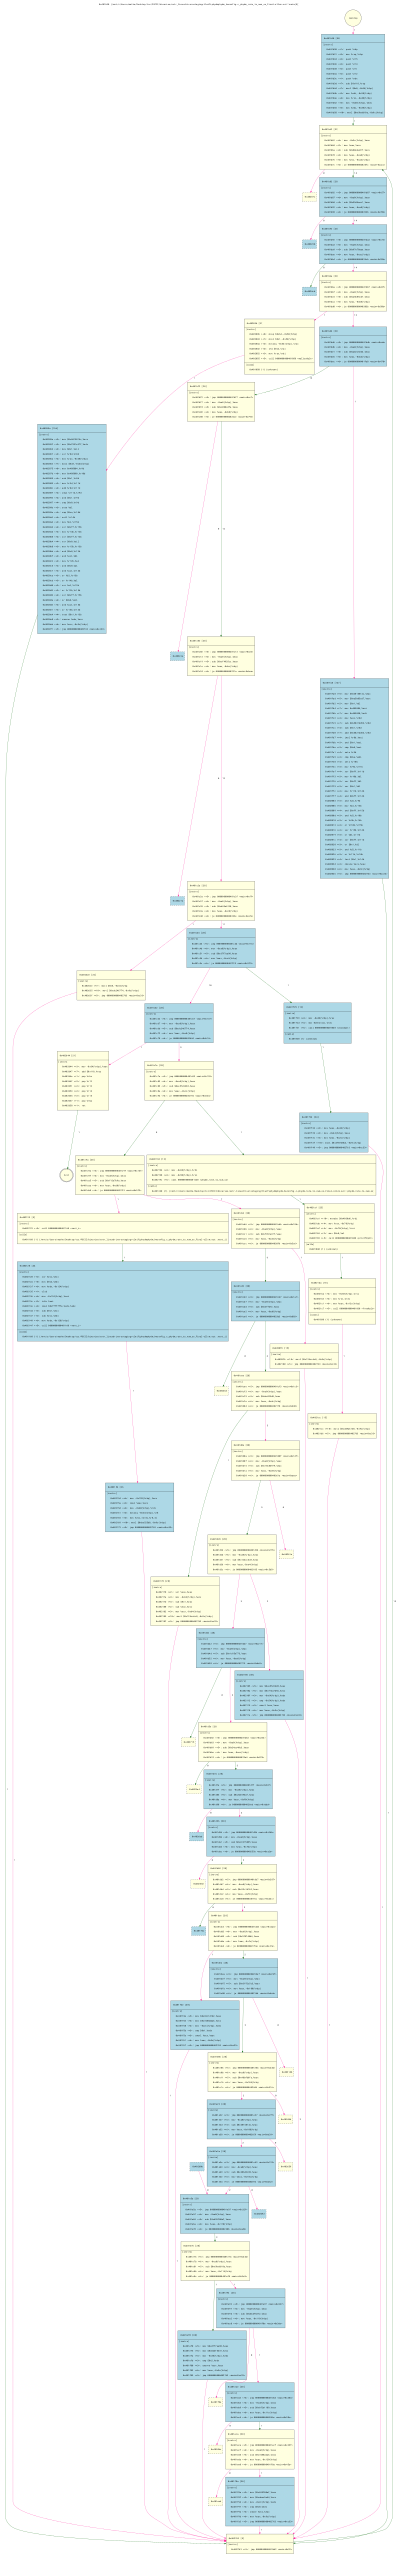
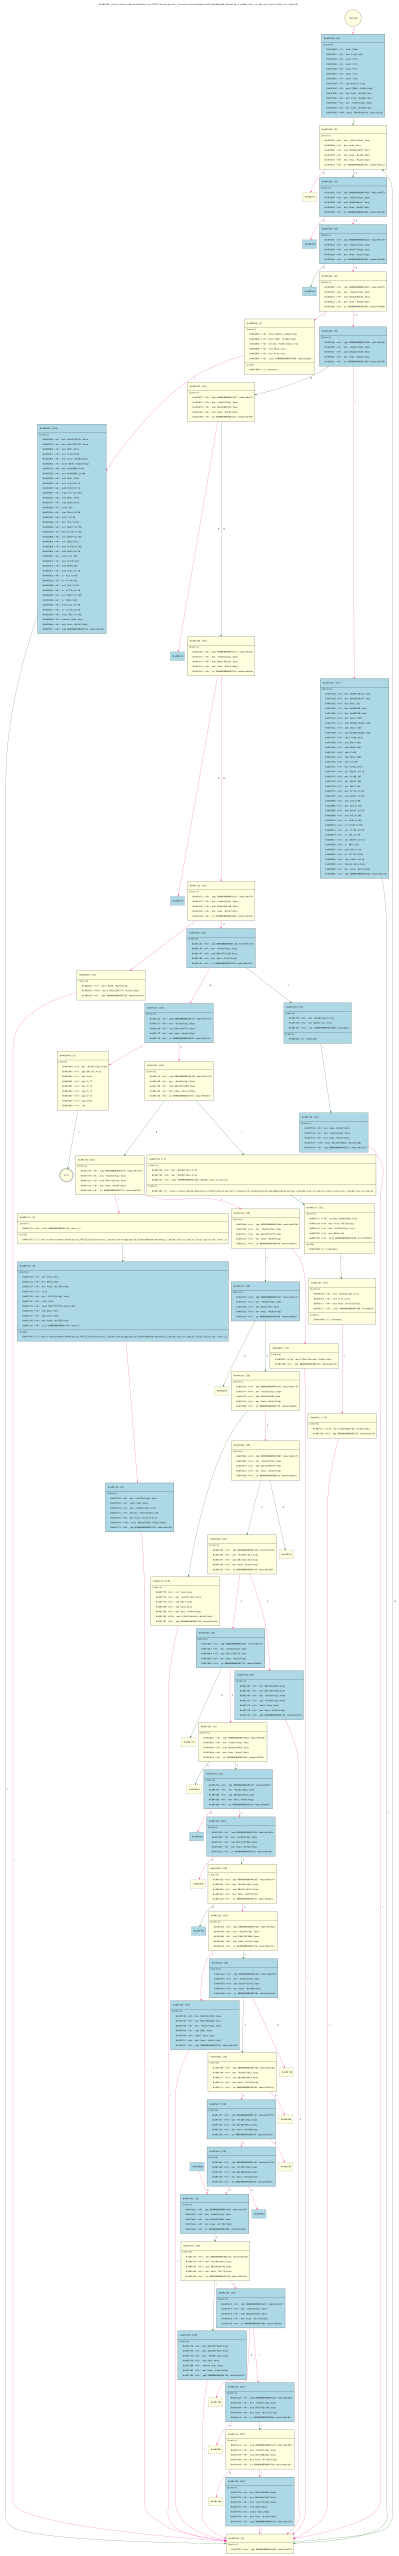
(277, 1514) -> (277, 1514)
